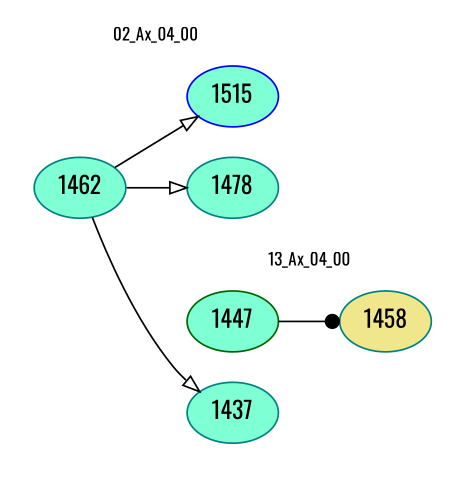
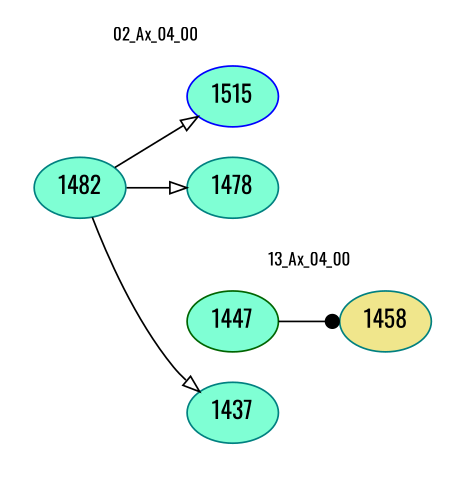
(80, 188) -> (80, 188)
